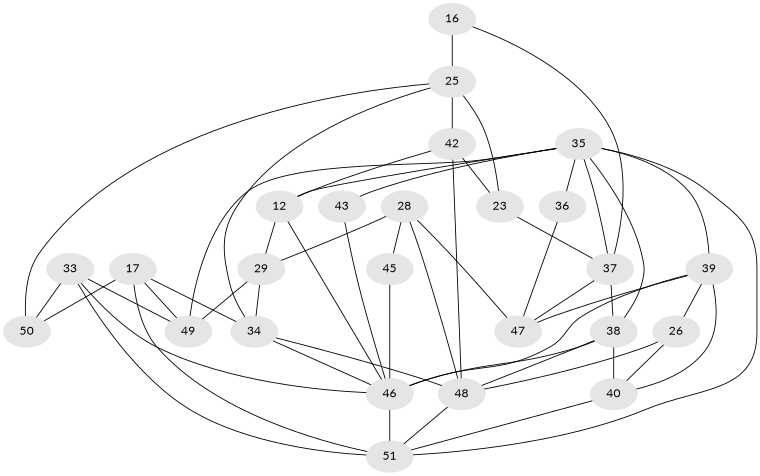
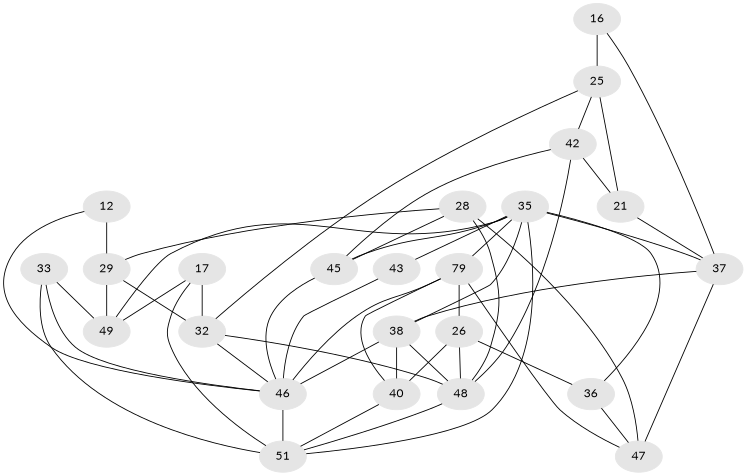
(426, 169) -> (430, 238)
(364, 172) -> (440, 187)
(500, 207) -> (621, 207)
(709, 269) -> (459, 269)
(27, 332) -> none
(254, 332) -> (202, 332)
none -> (535, 367)
